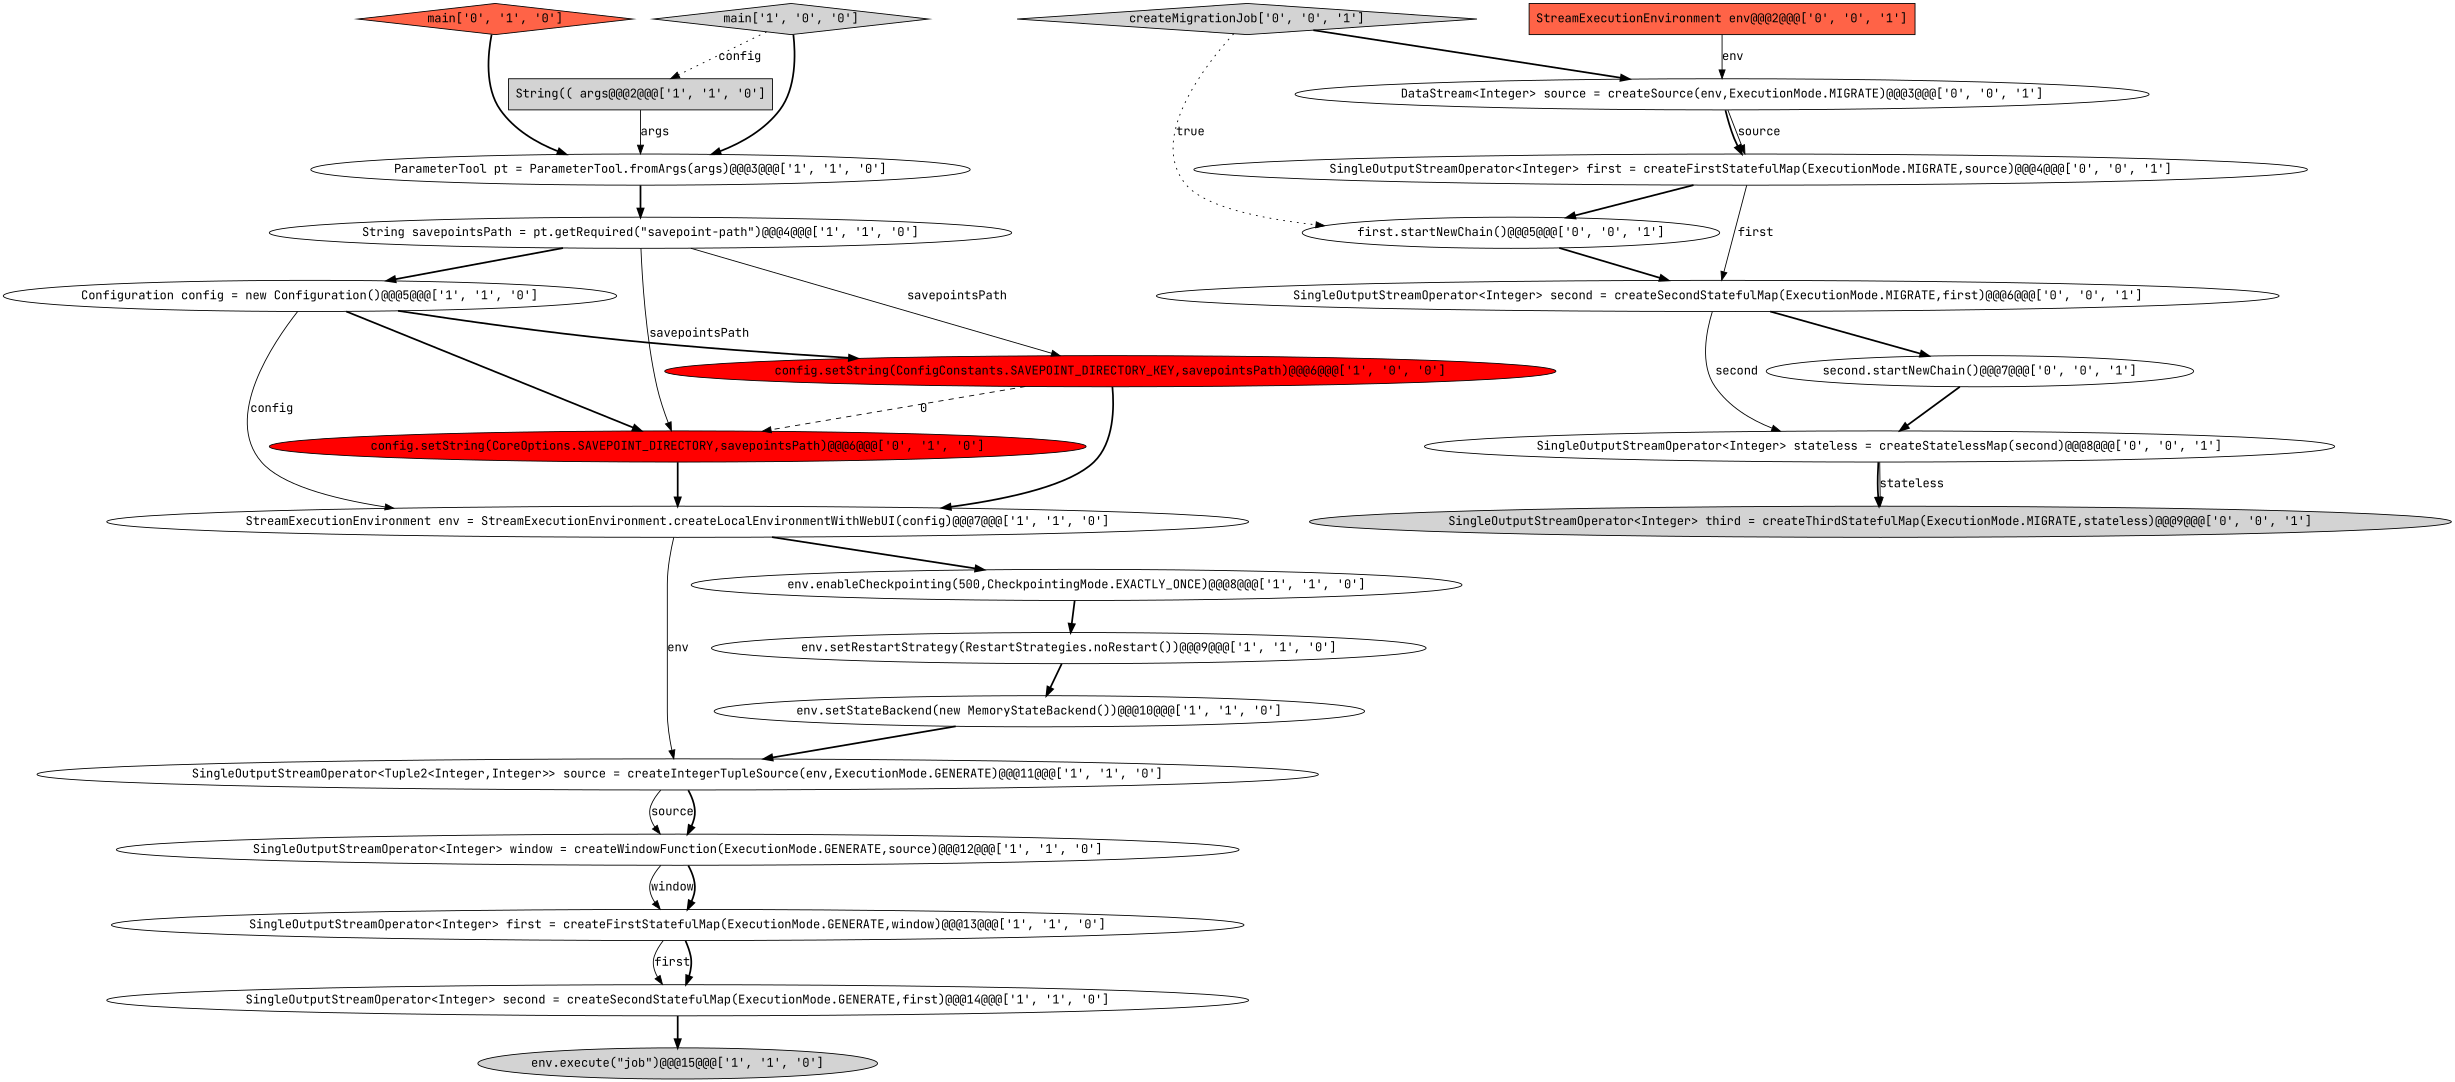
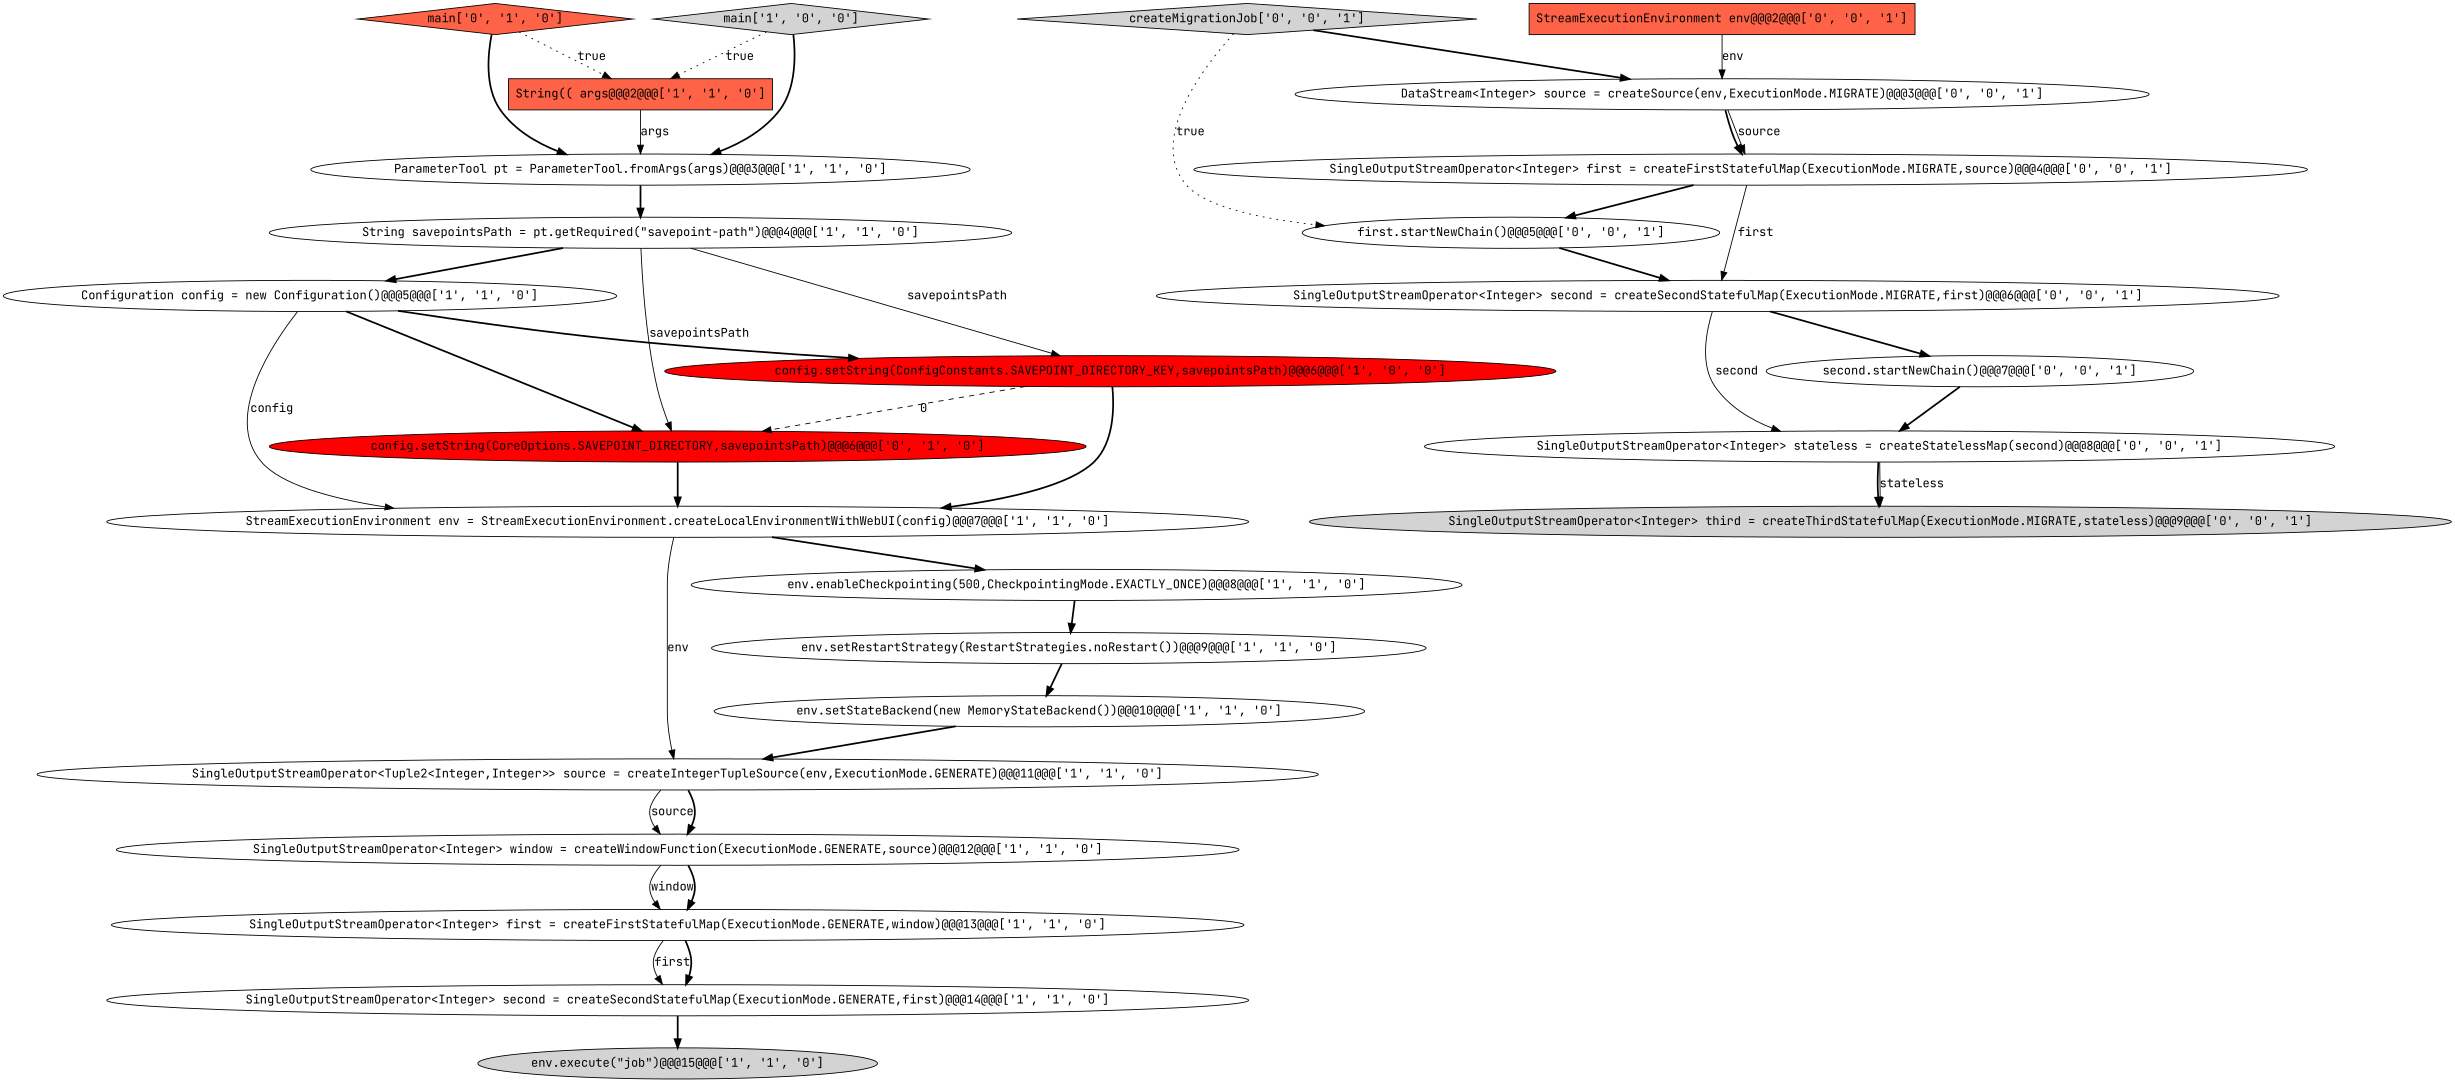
none -> (561, 53)
(740, 57) -> (740, 57)
(640, 94) -> (640, 94)
